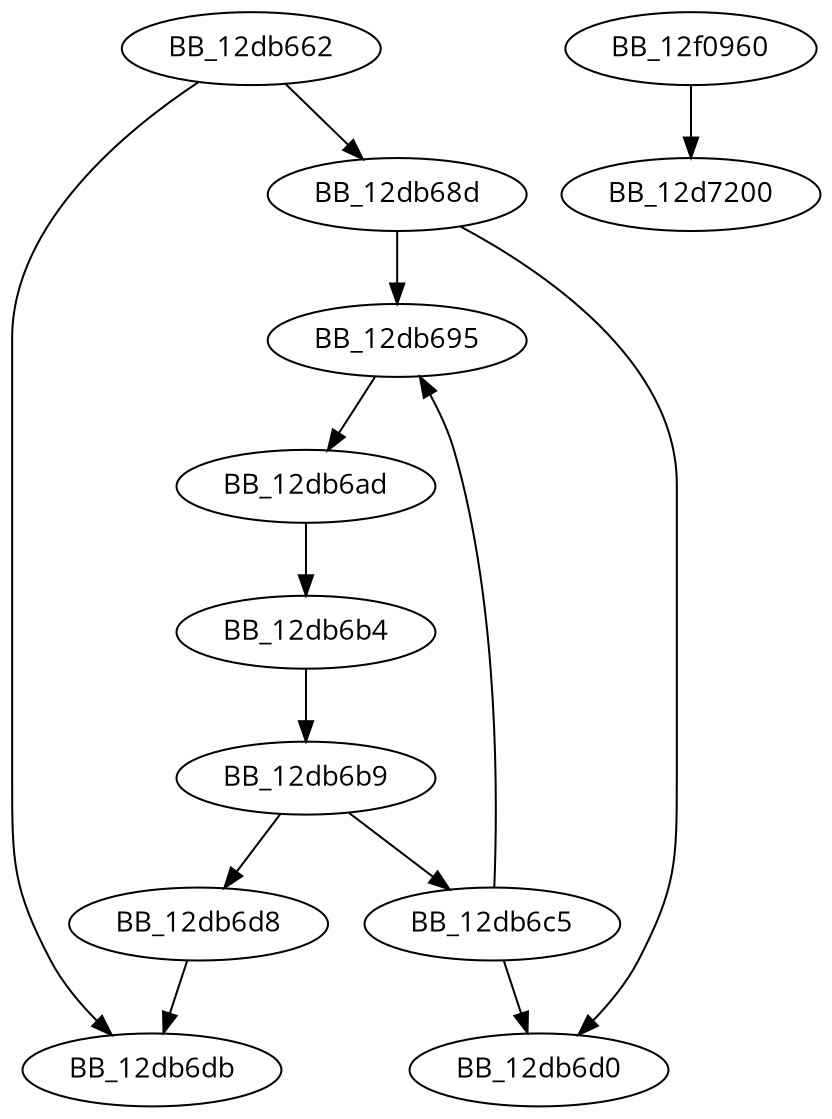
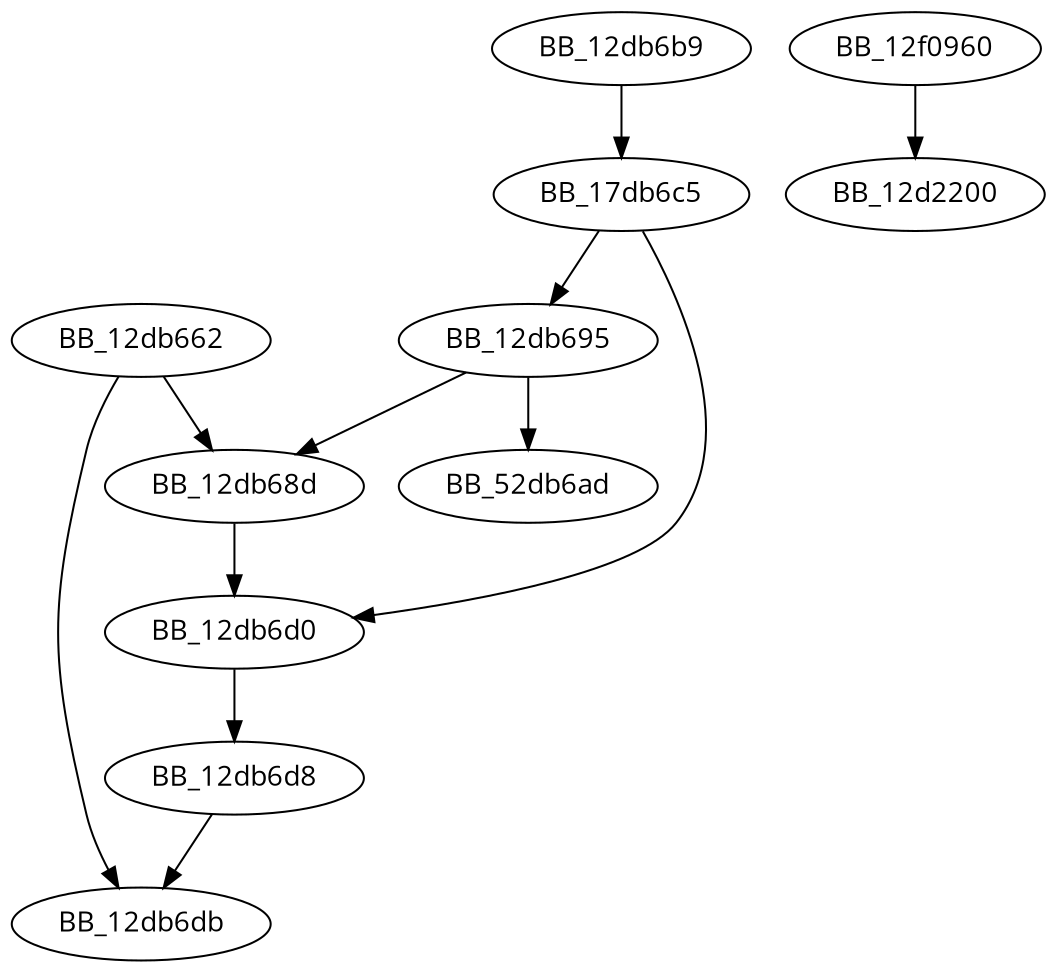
(691, 195) -> (915, 195)
(397, 258) -> (390, 409)
(306, 486) -> (528, 486)
(306, 632) -> none
(258, 843) -> (234, 695)
(492, 924) -> (621, 195)
